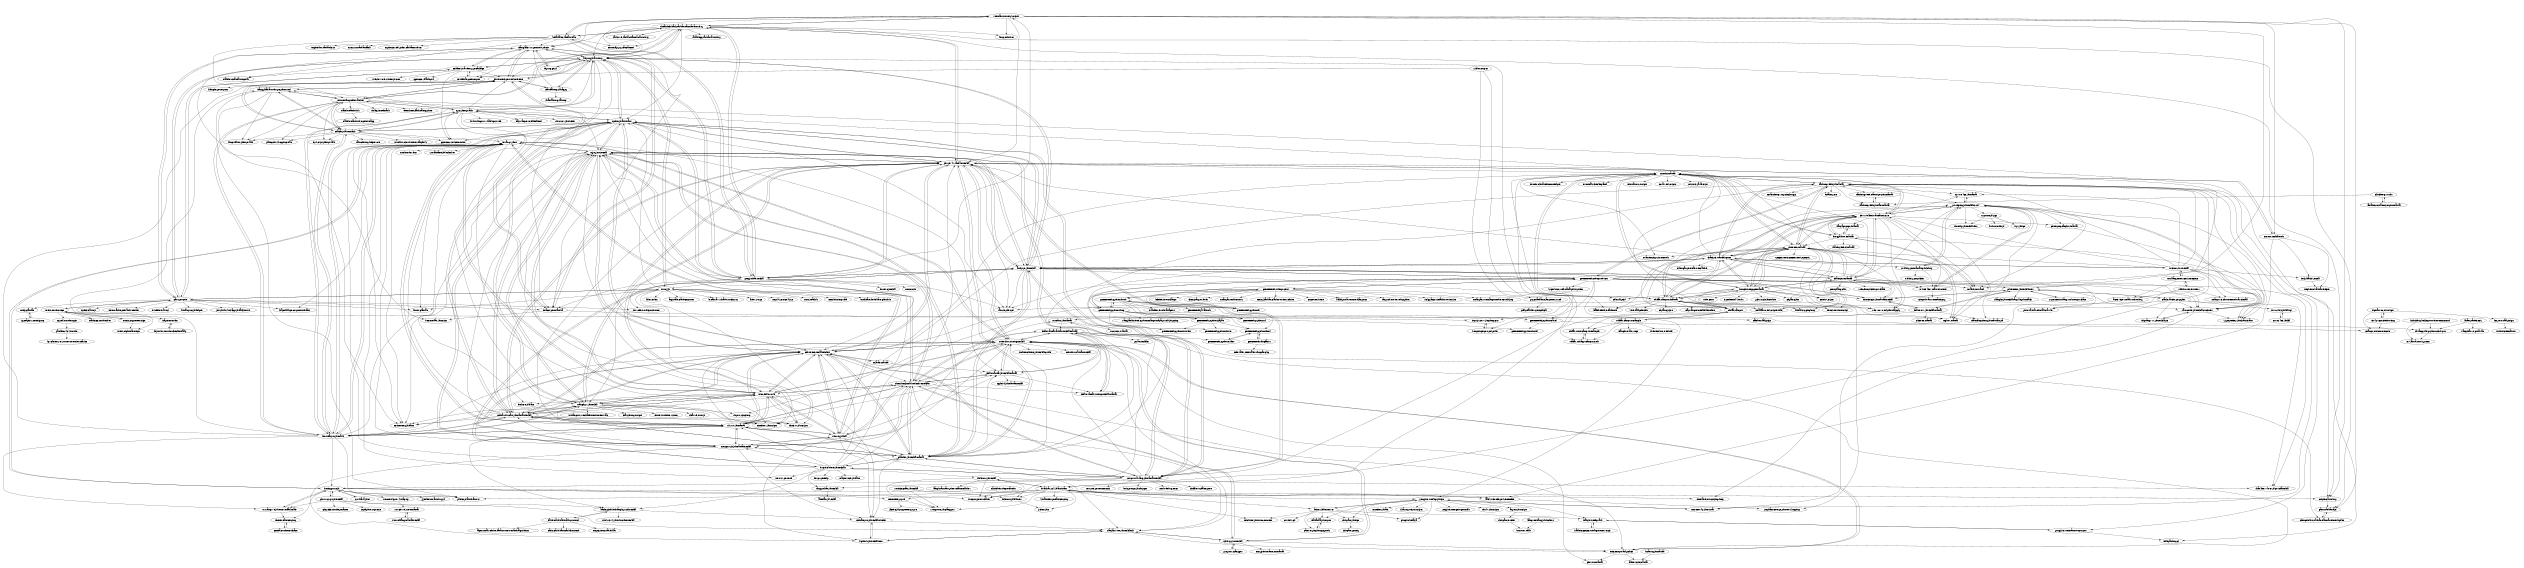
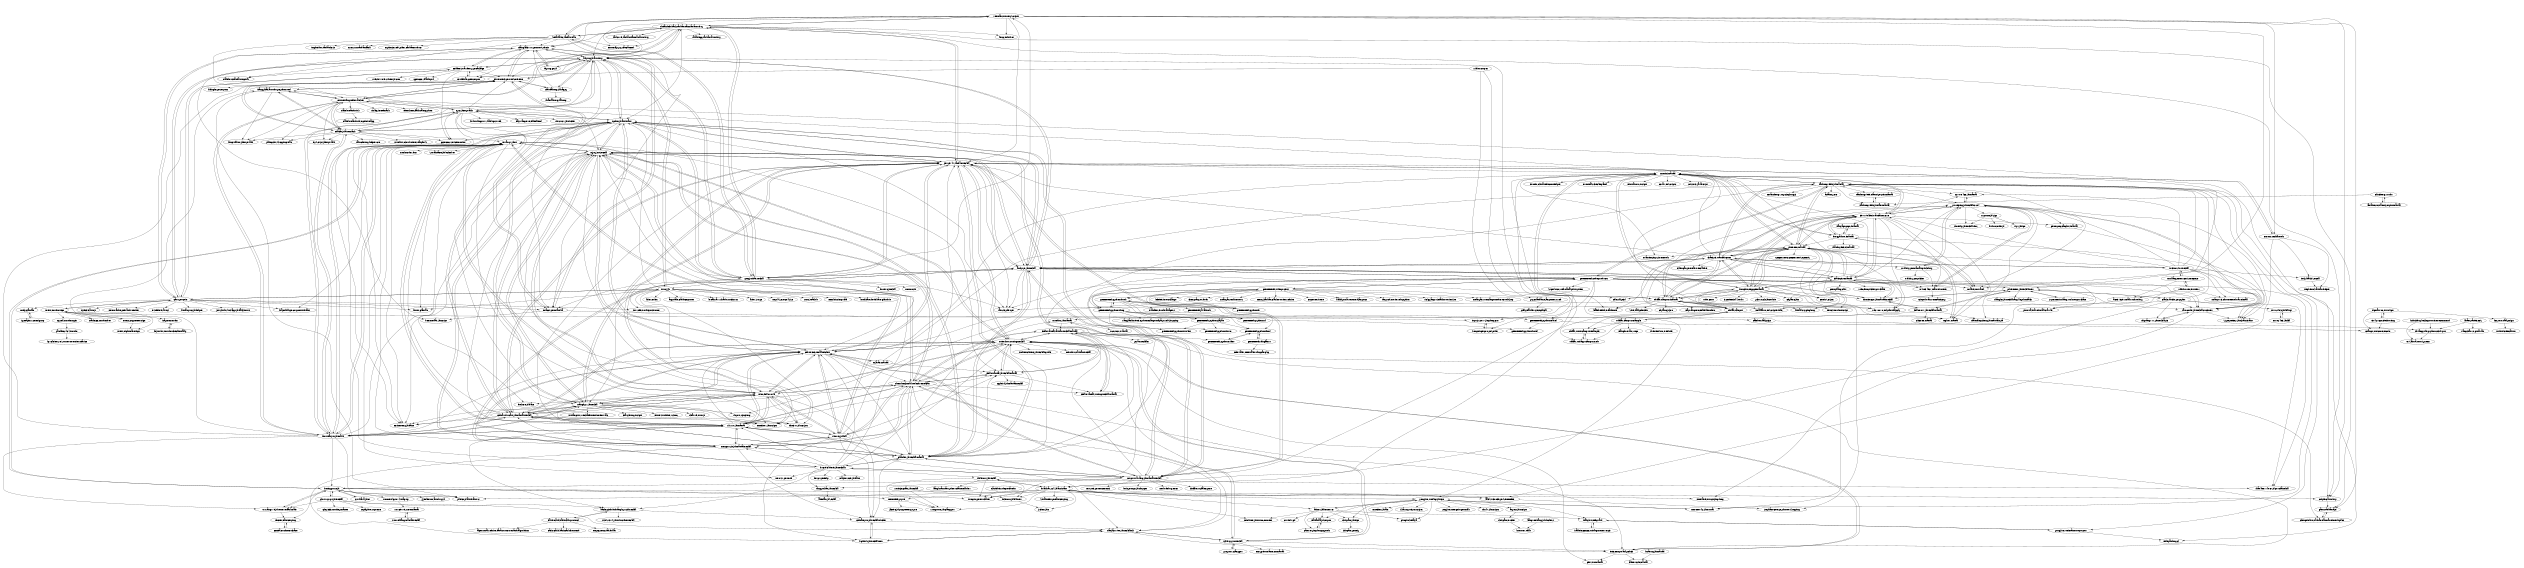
(324, 203) -> (337, 207)
(874, 396) -> none
